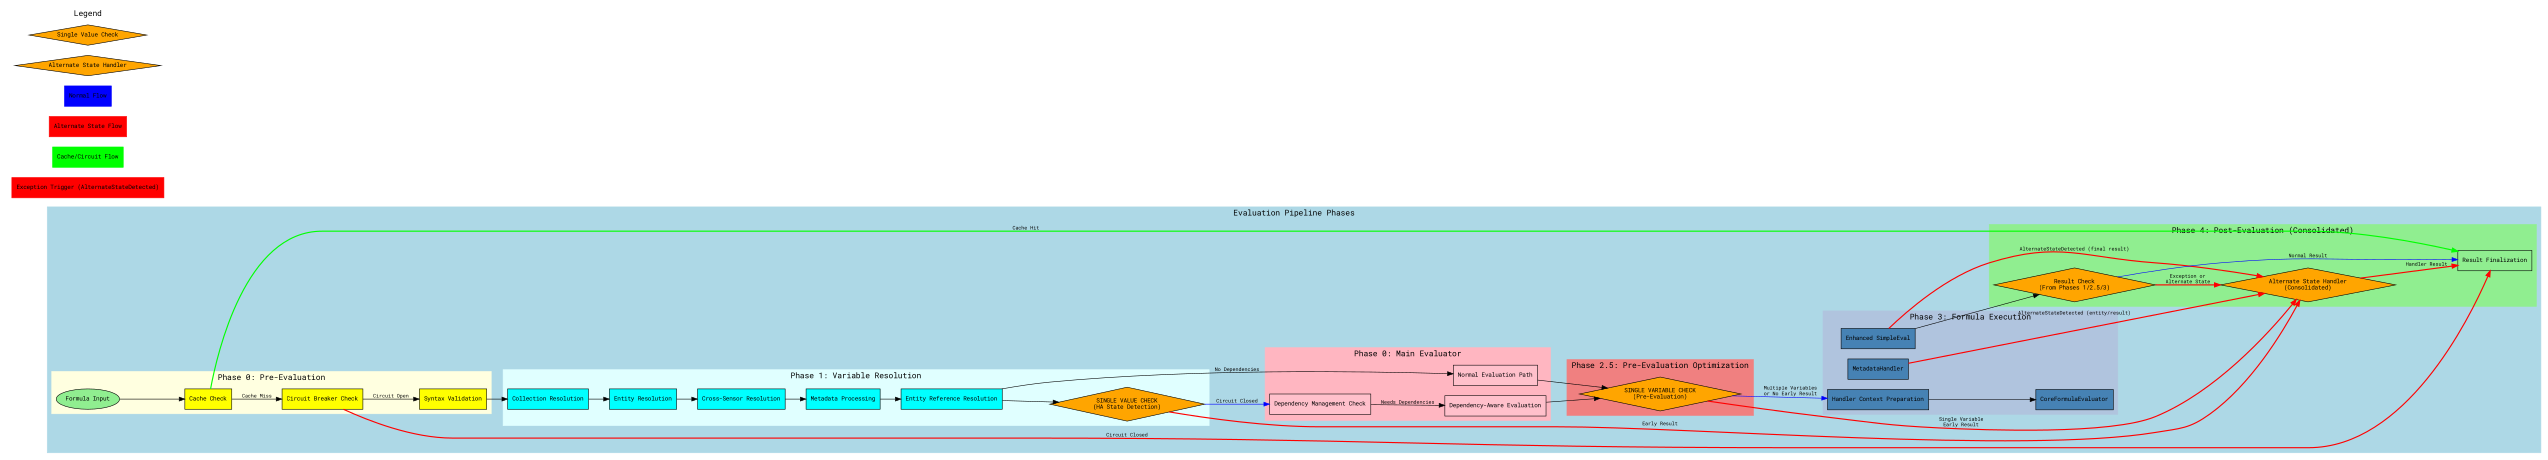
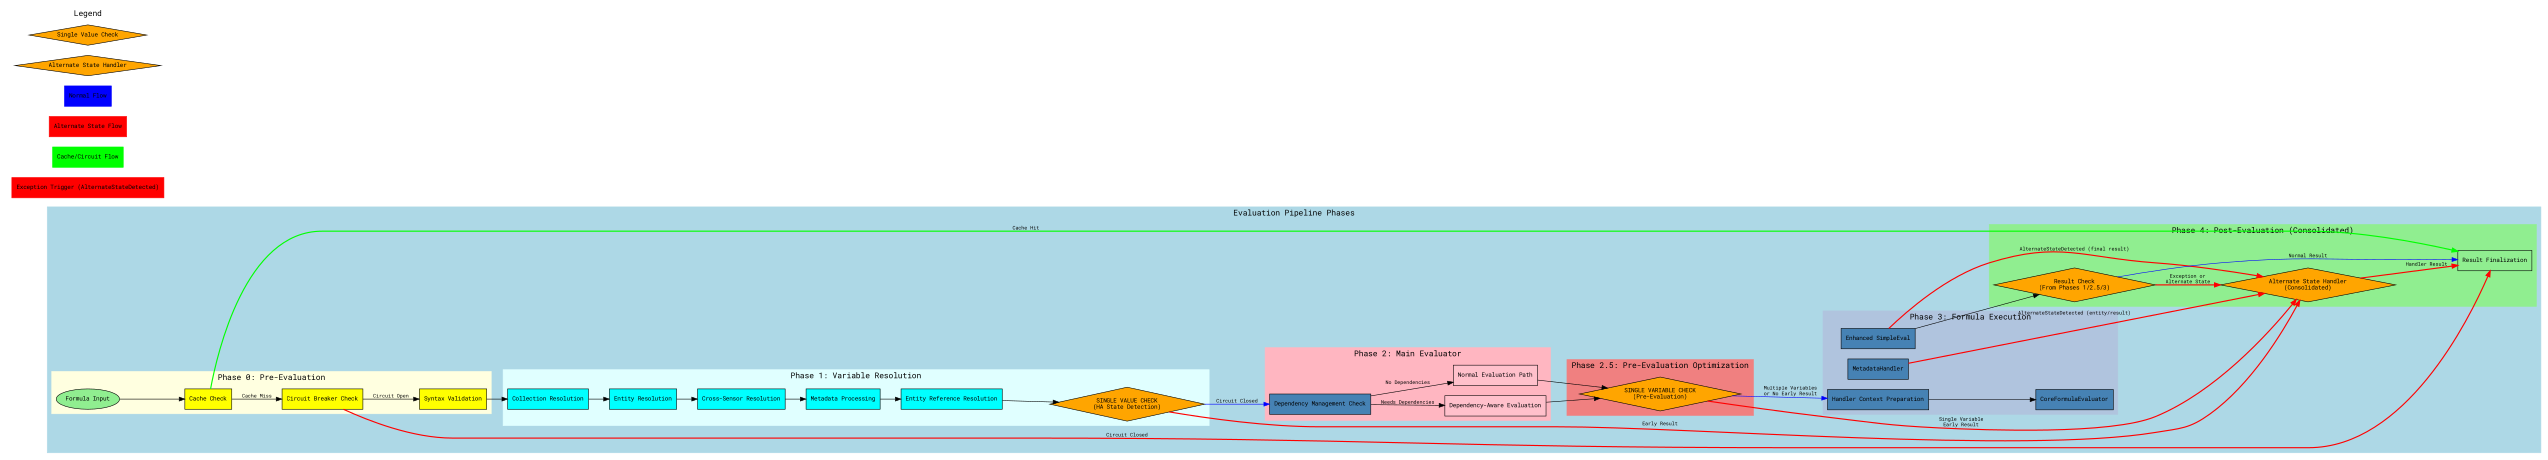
(1408, 354) -> (1408, 354)
(1224, 373) -> (1409, 390)
(1320, 404) -> (1320, 404)
